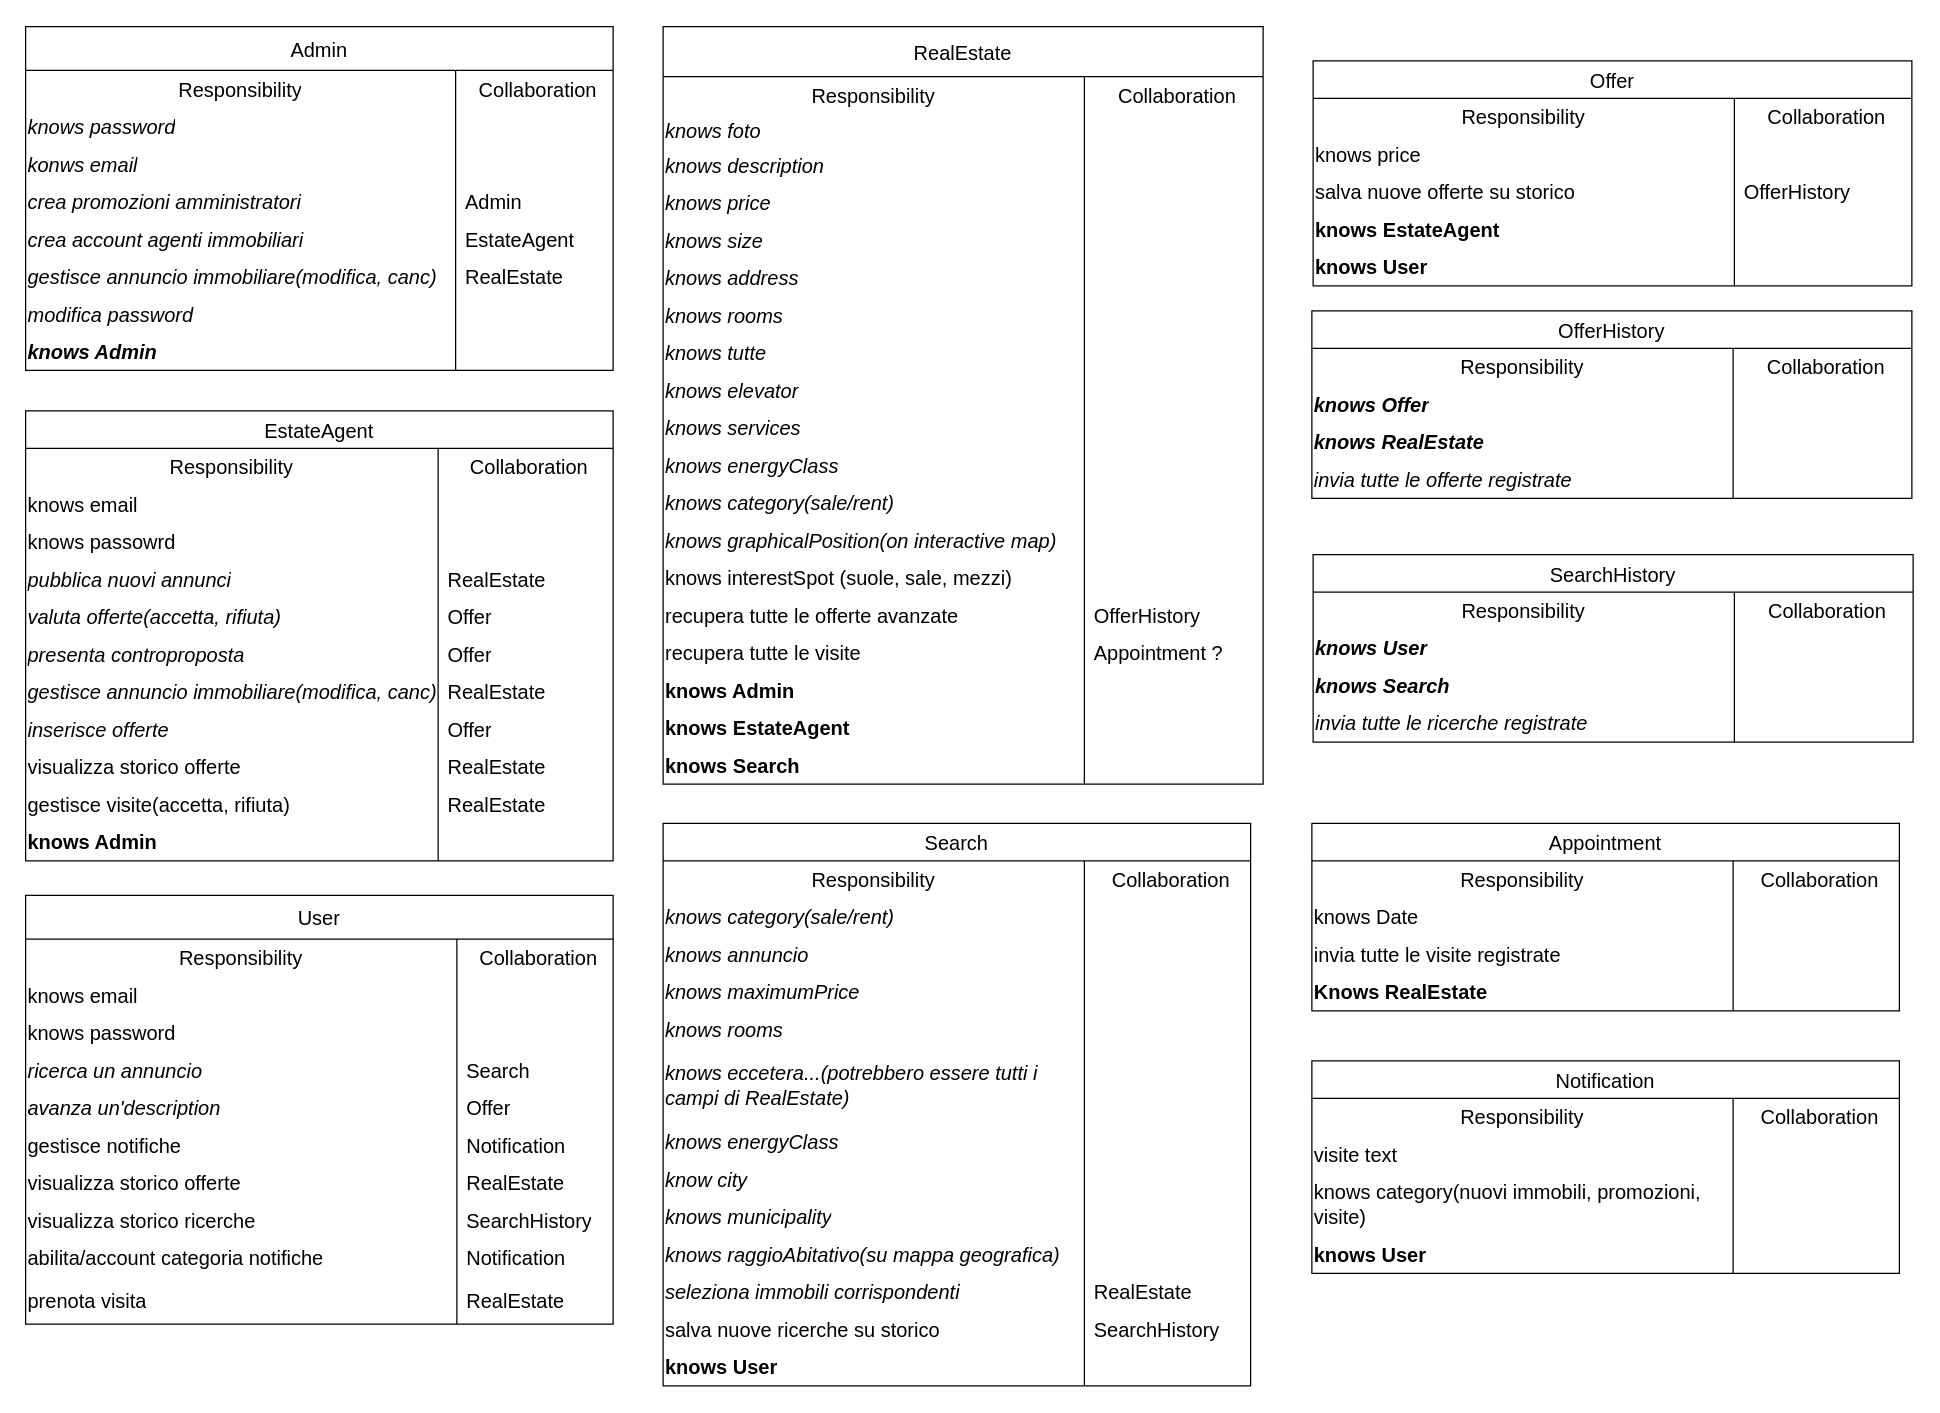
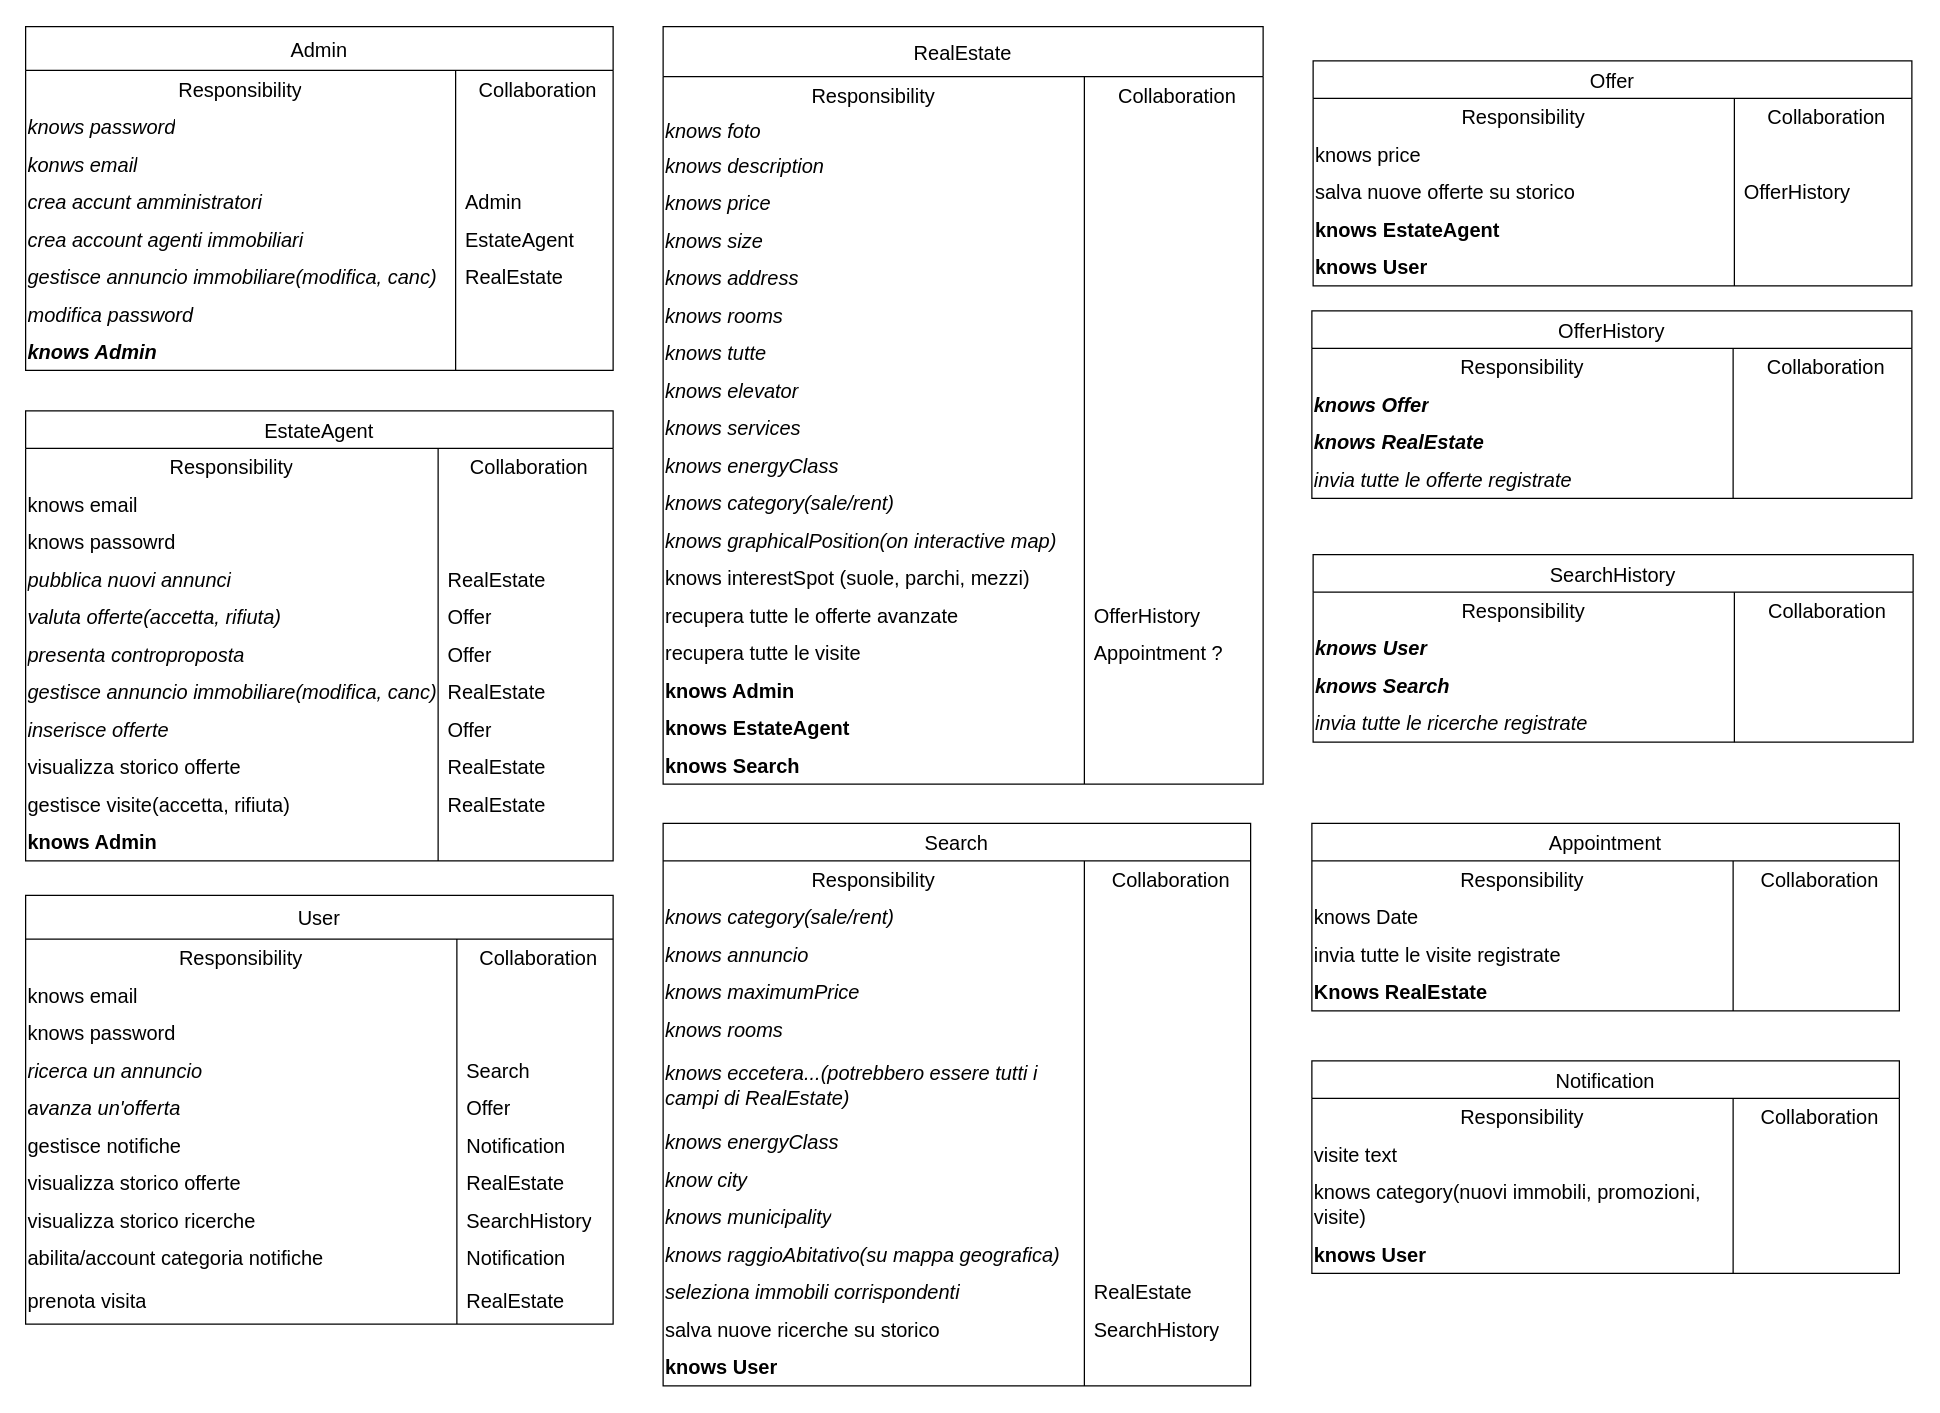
(178, 202) -> (161, 202)
(858, 578) -> (869, 578)
(135, 1108) -> (118, 1108)
